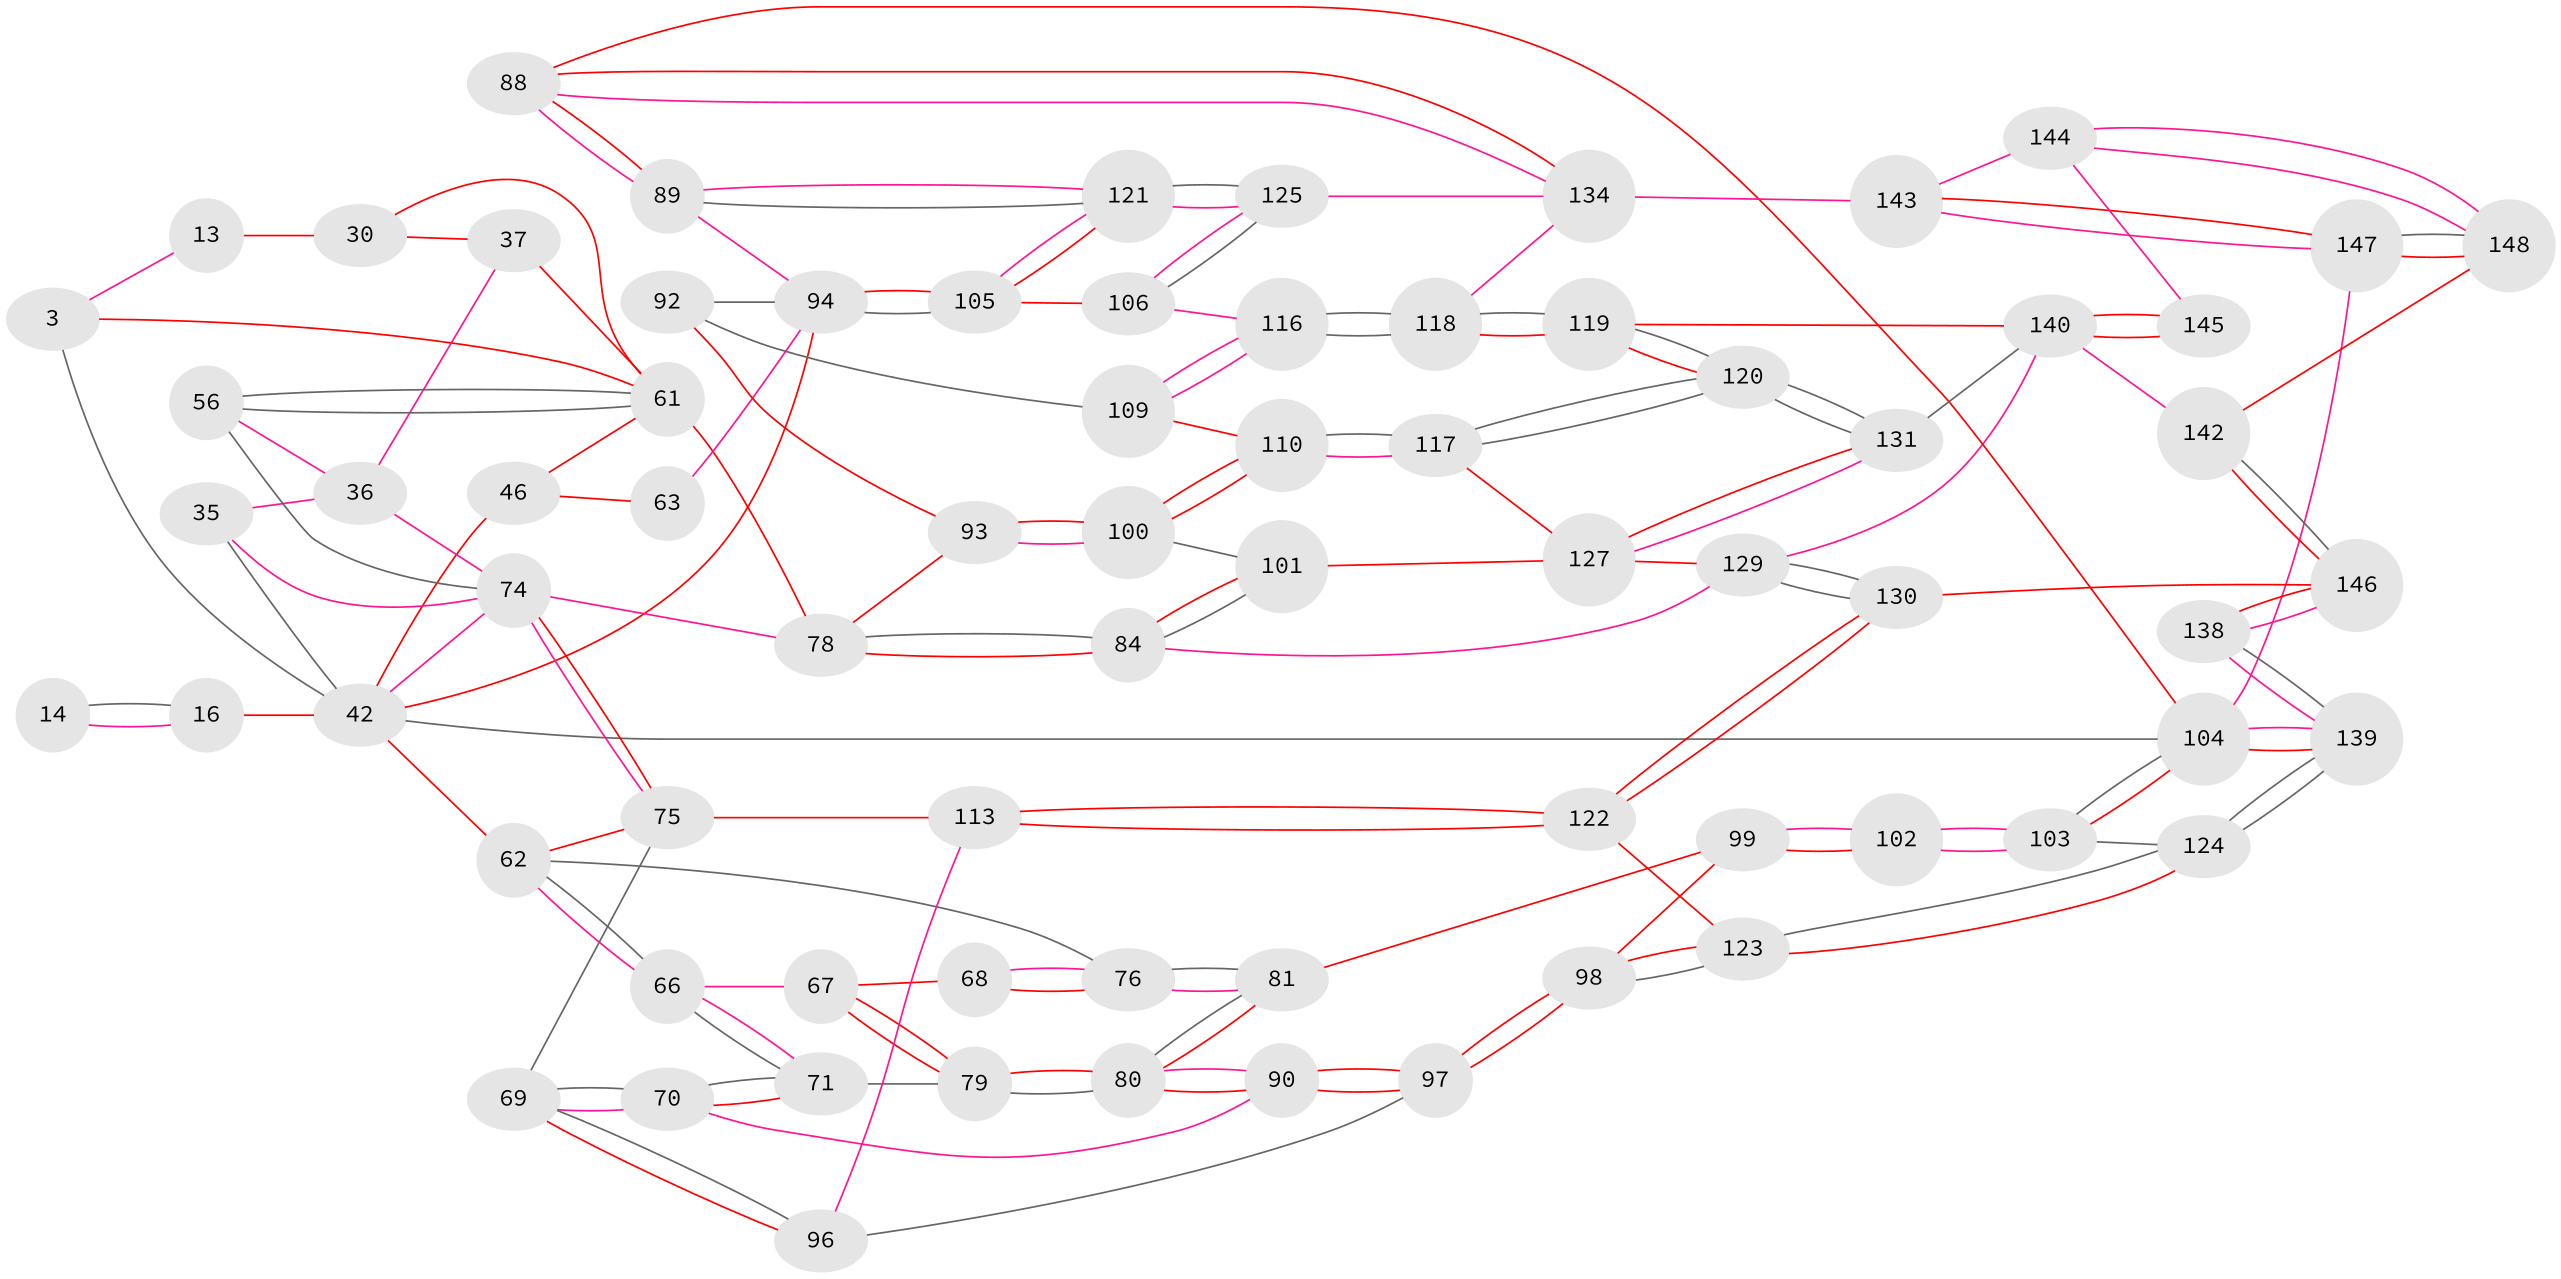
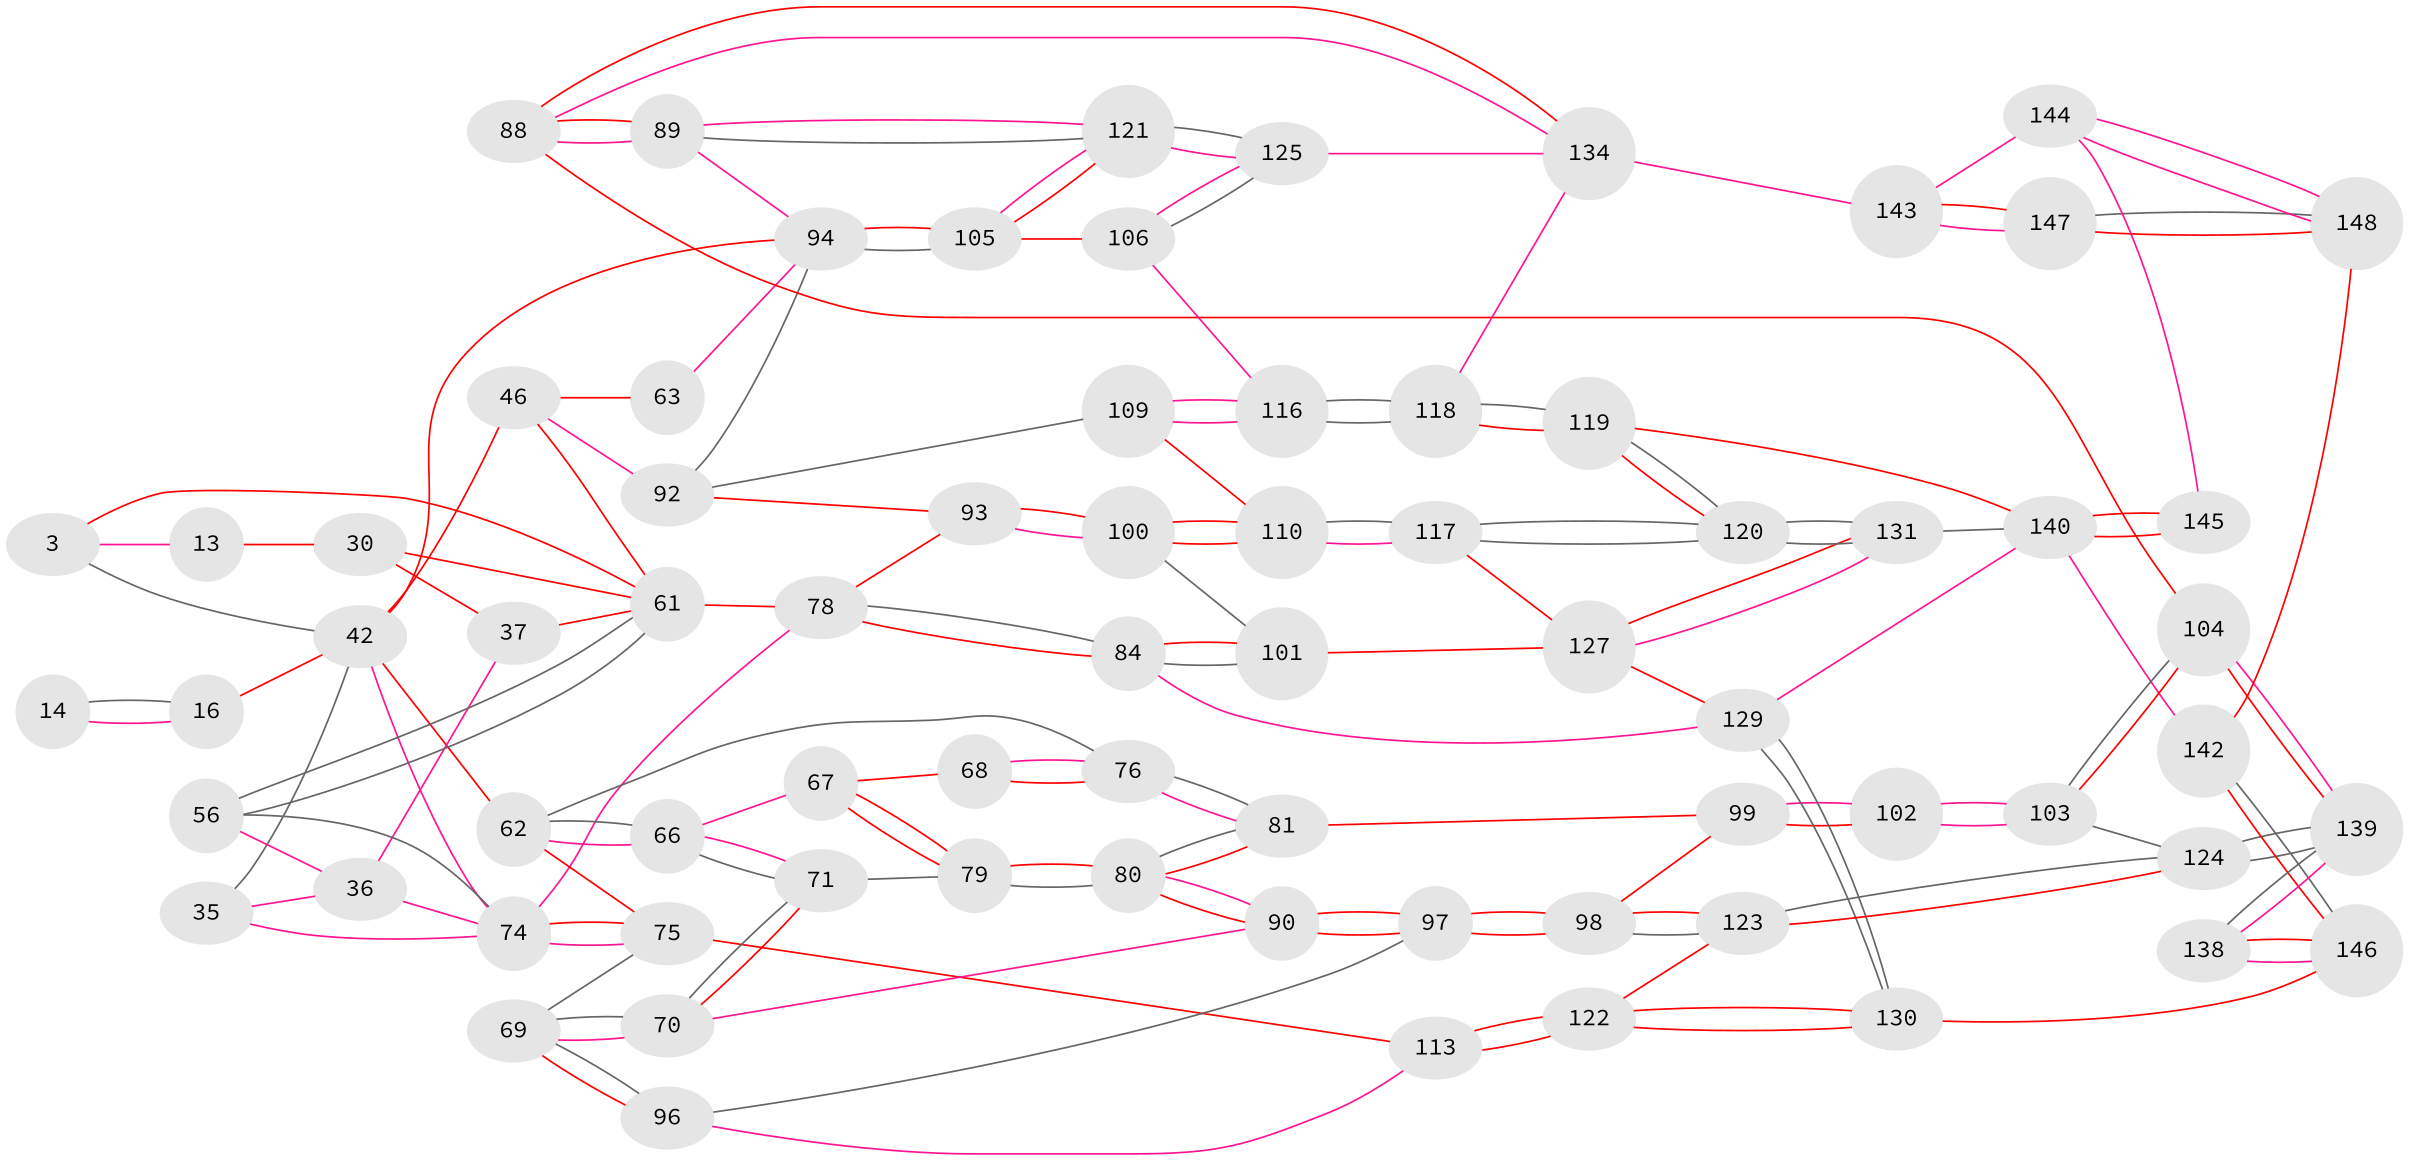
none -> (591, 446)
(2309, 503) -> none
(1281, 739) -> none
